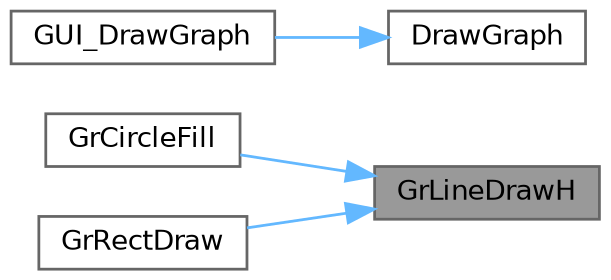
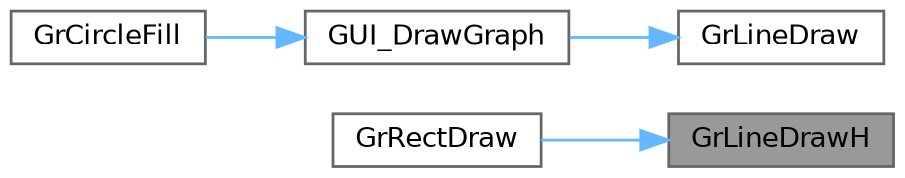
(487, 37) -> (781, 37)
(293, 163) -> (241, 37)
